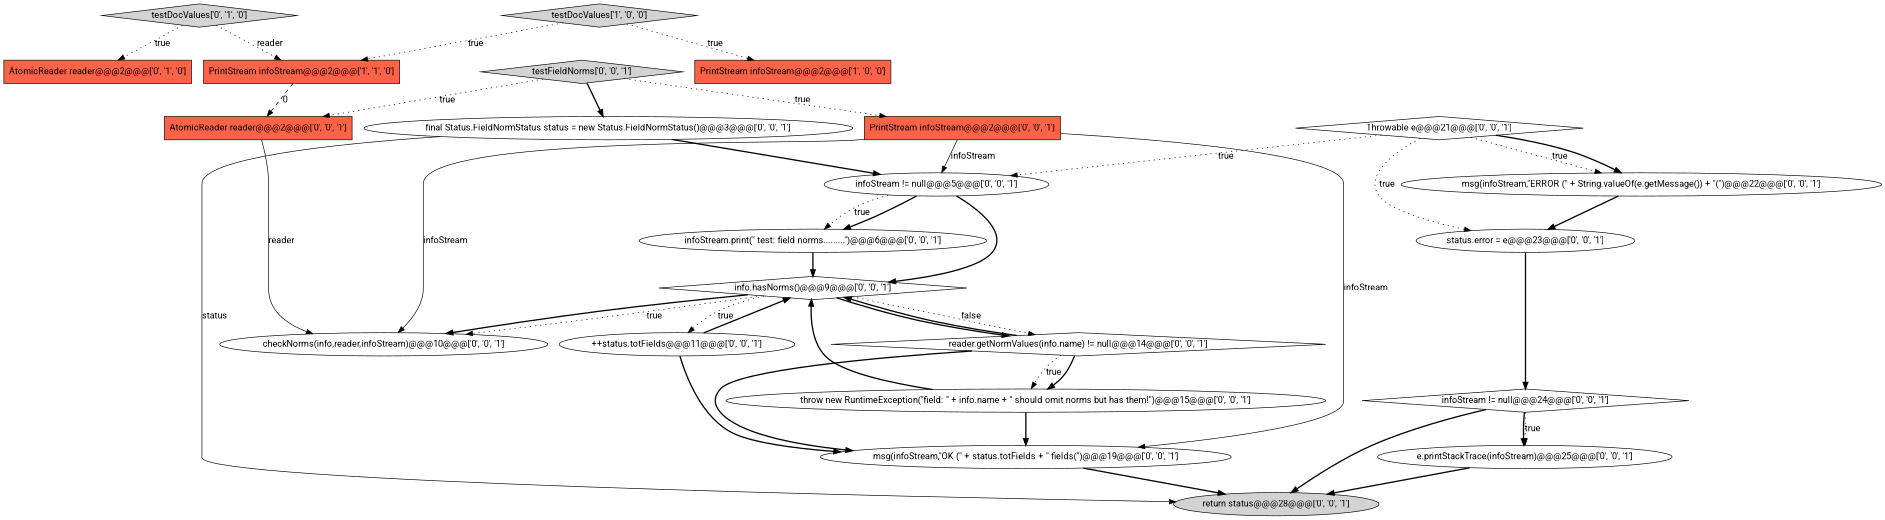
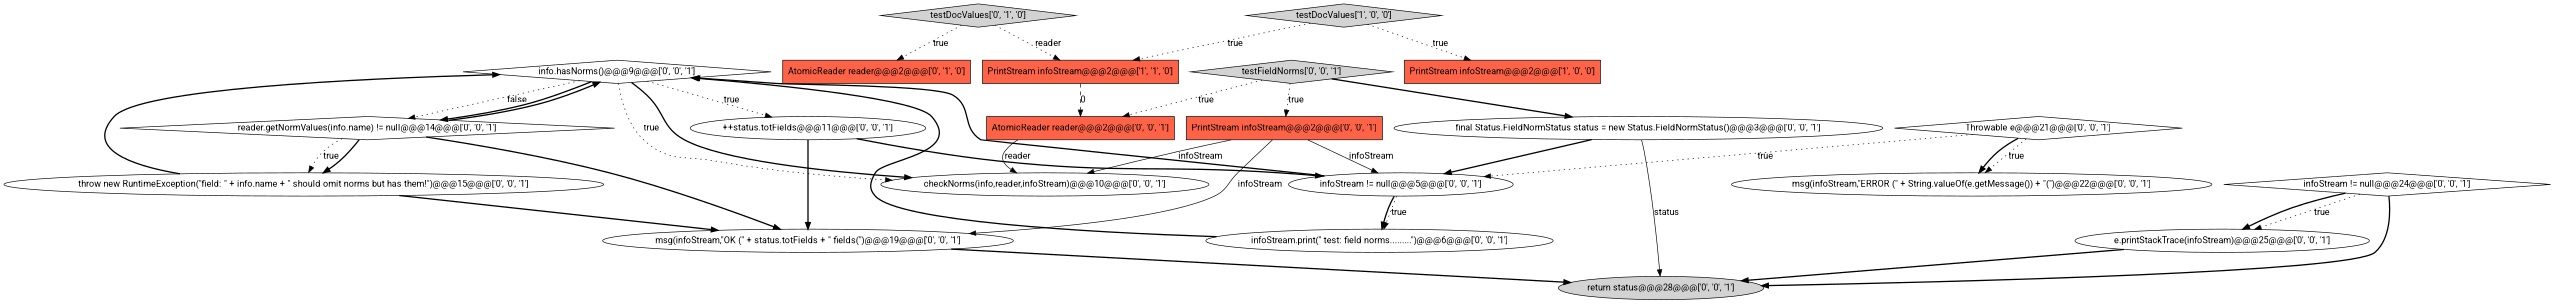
(1526, 241) -> none
(744, 317) -> (1085, 168)
